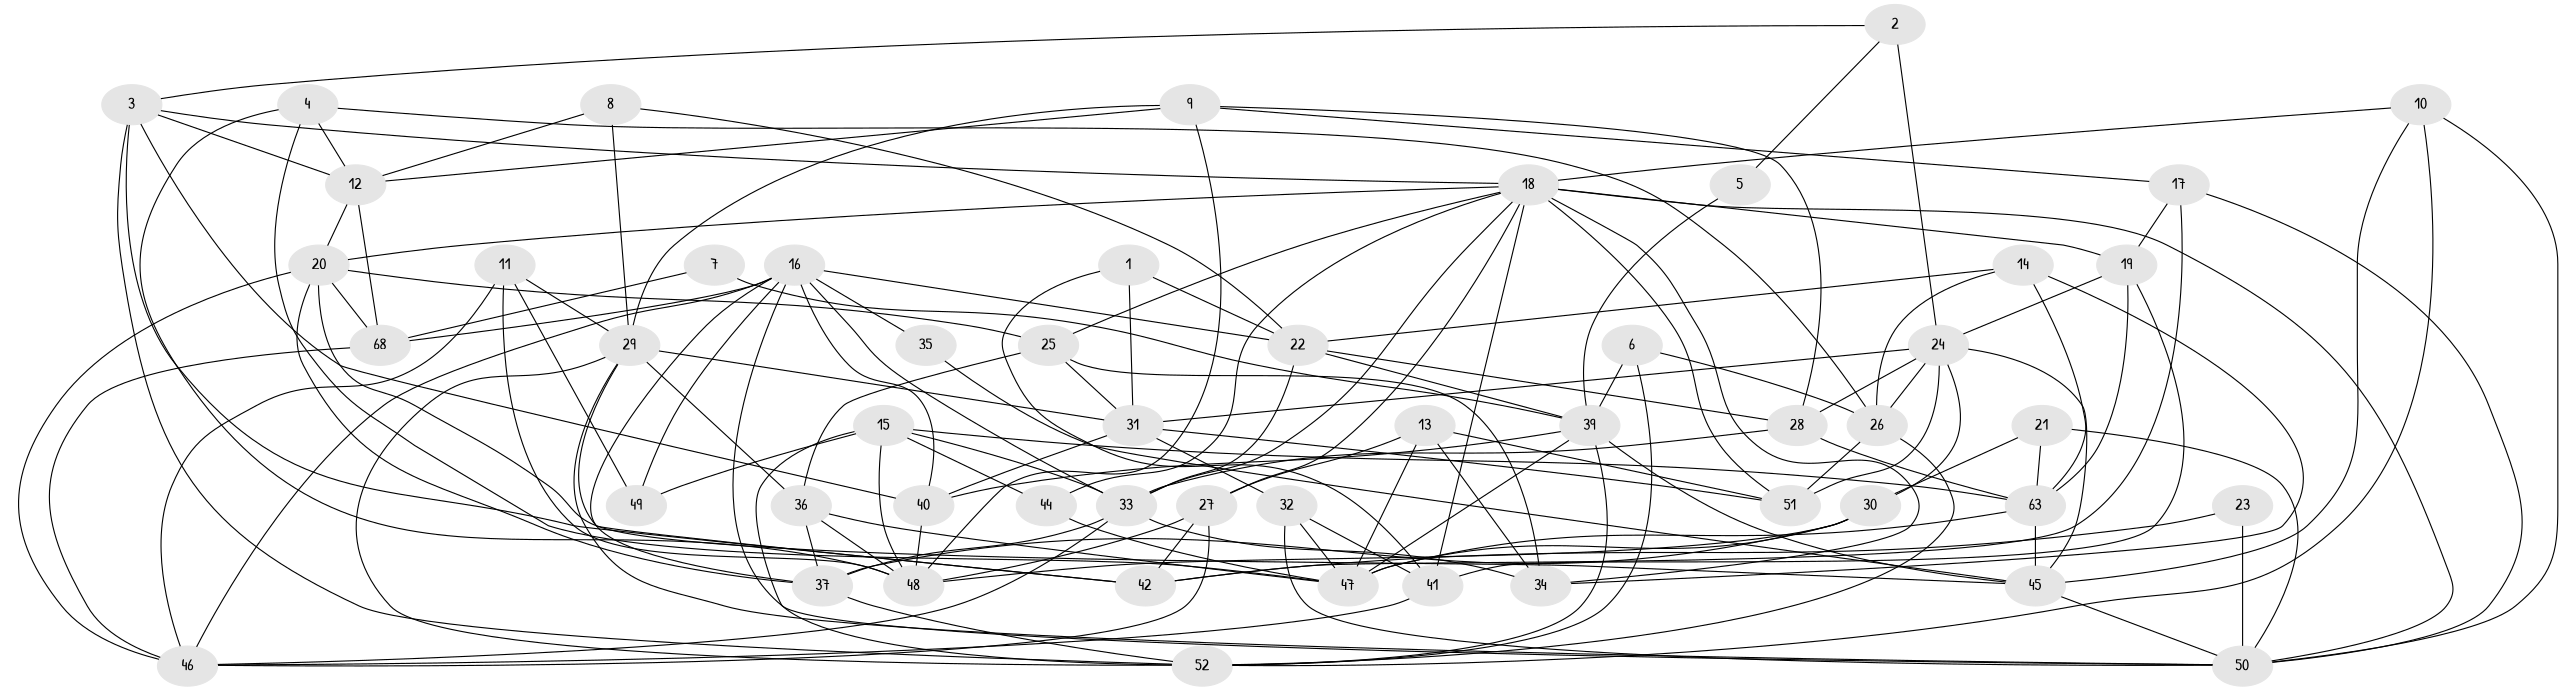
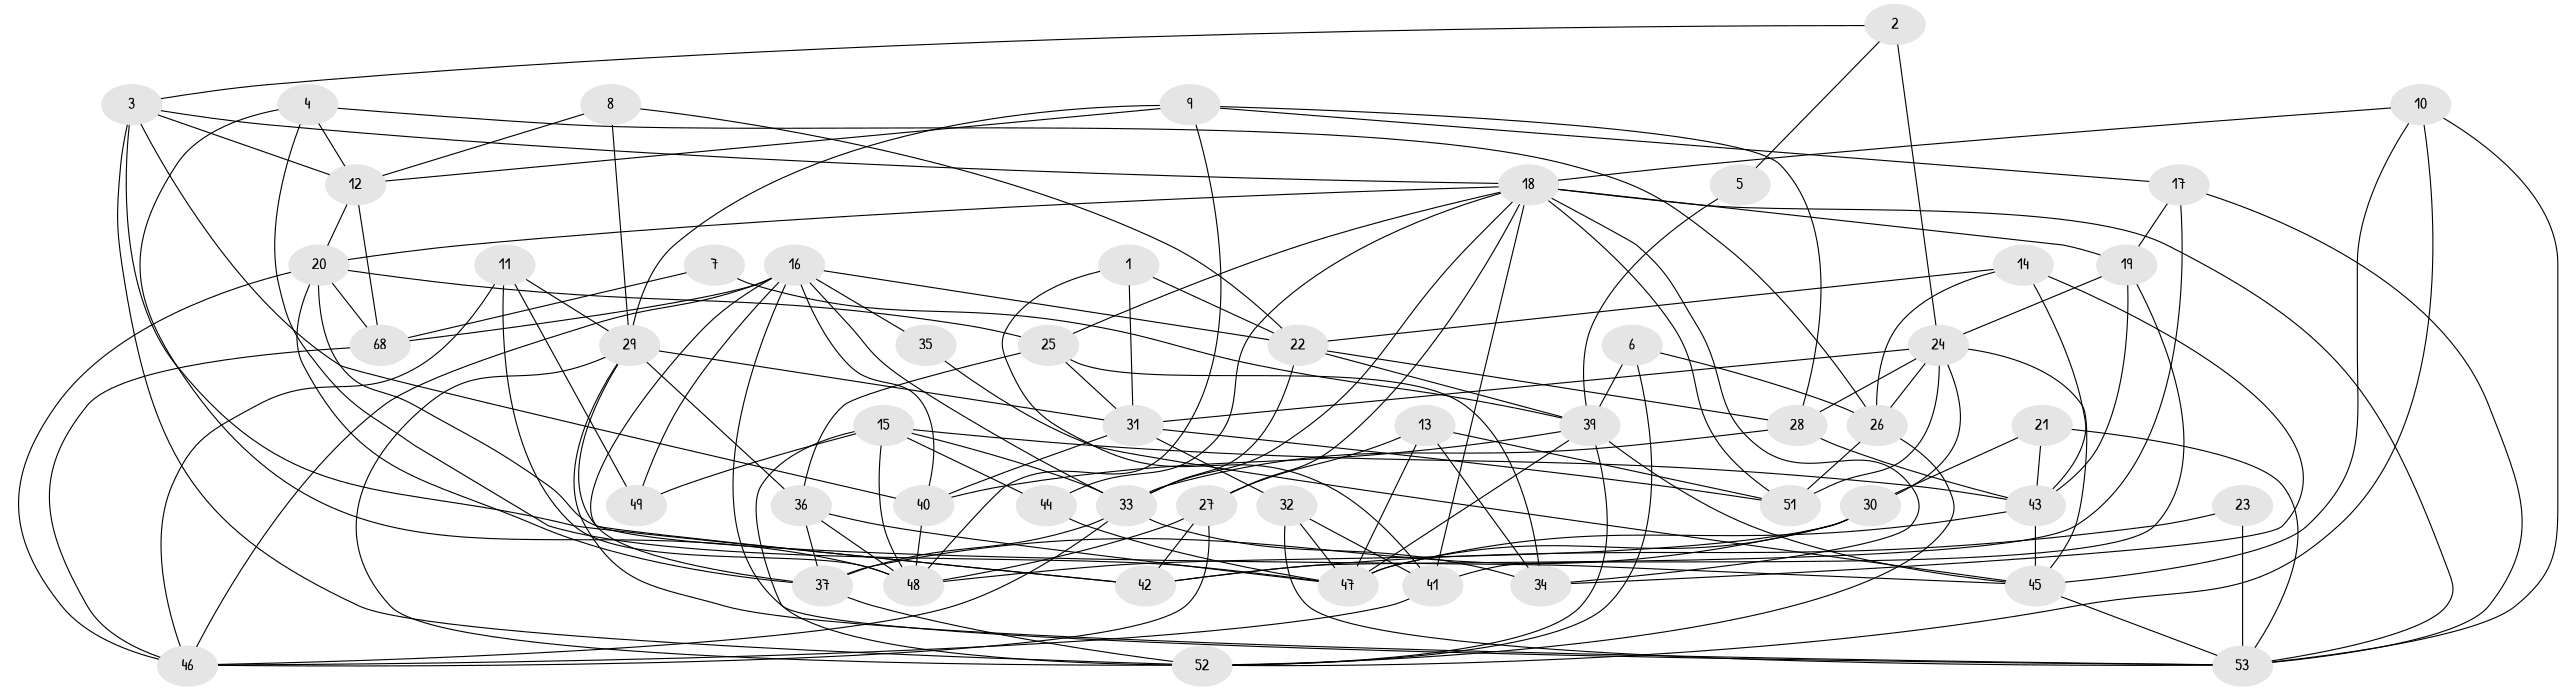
(2035, 506) -> (2035, 506)
(2243, 666) -> (2243, 666)
